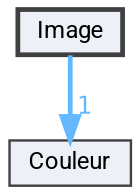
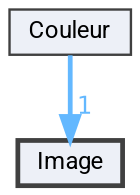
(70, 86) -> (70, 86)
